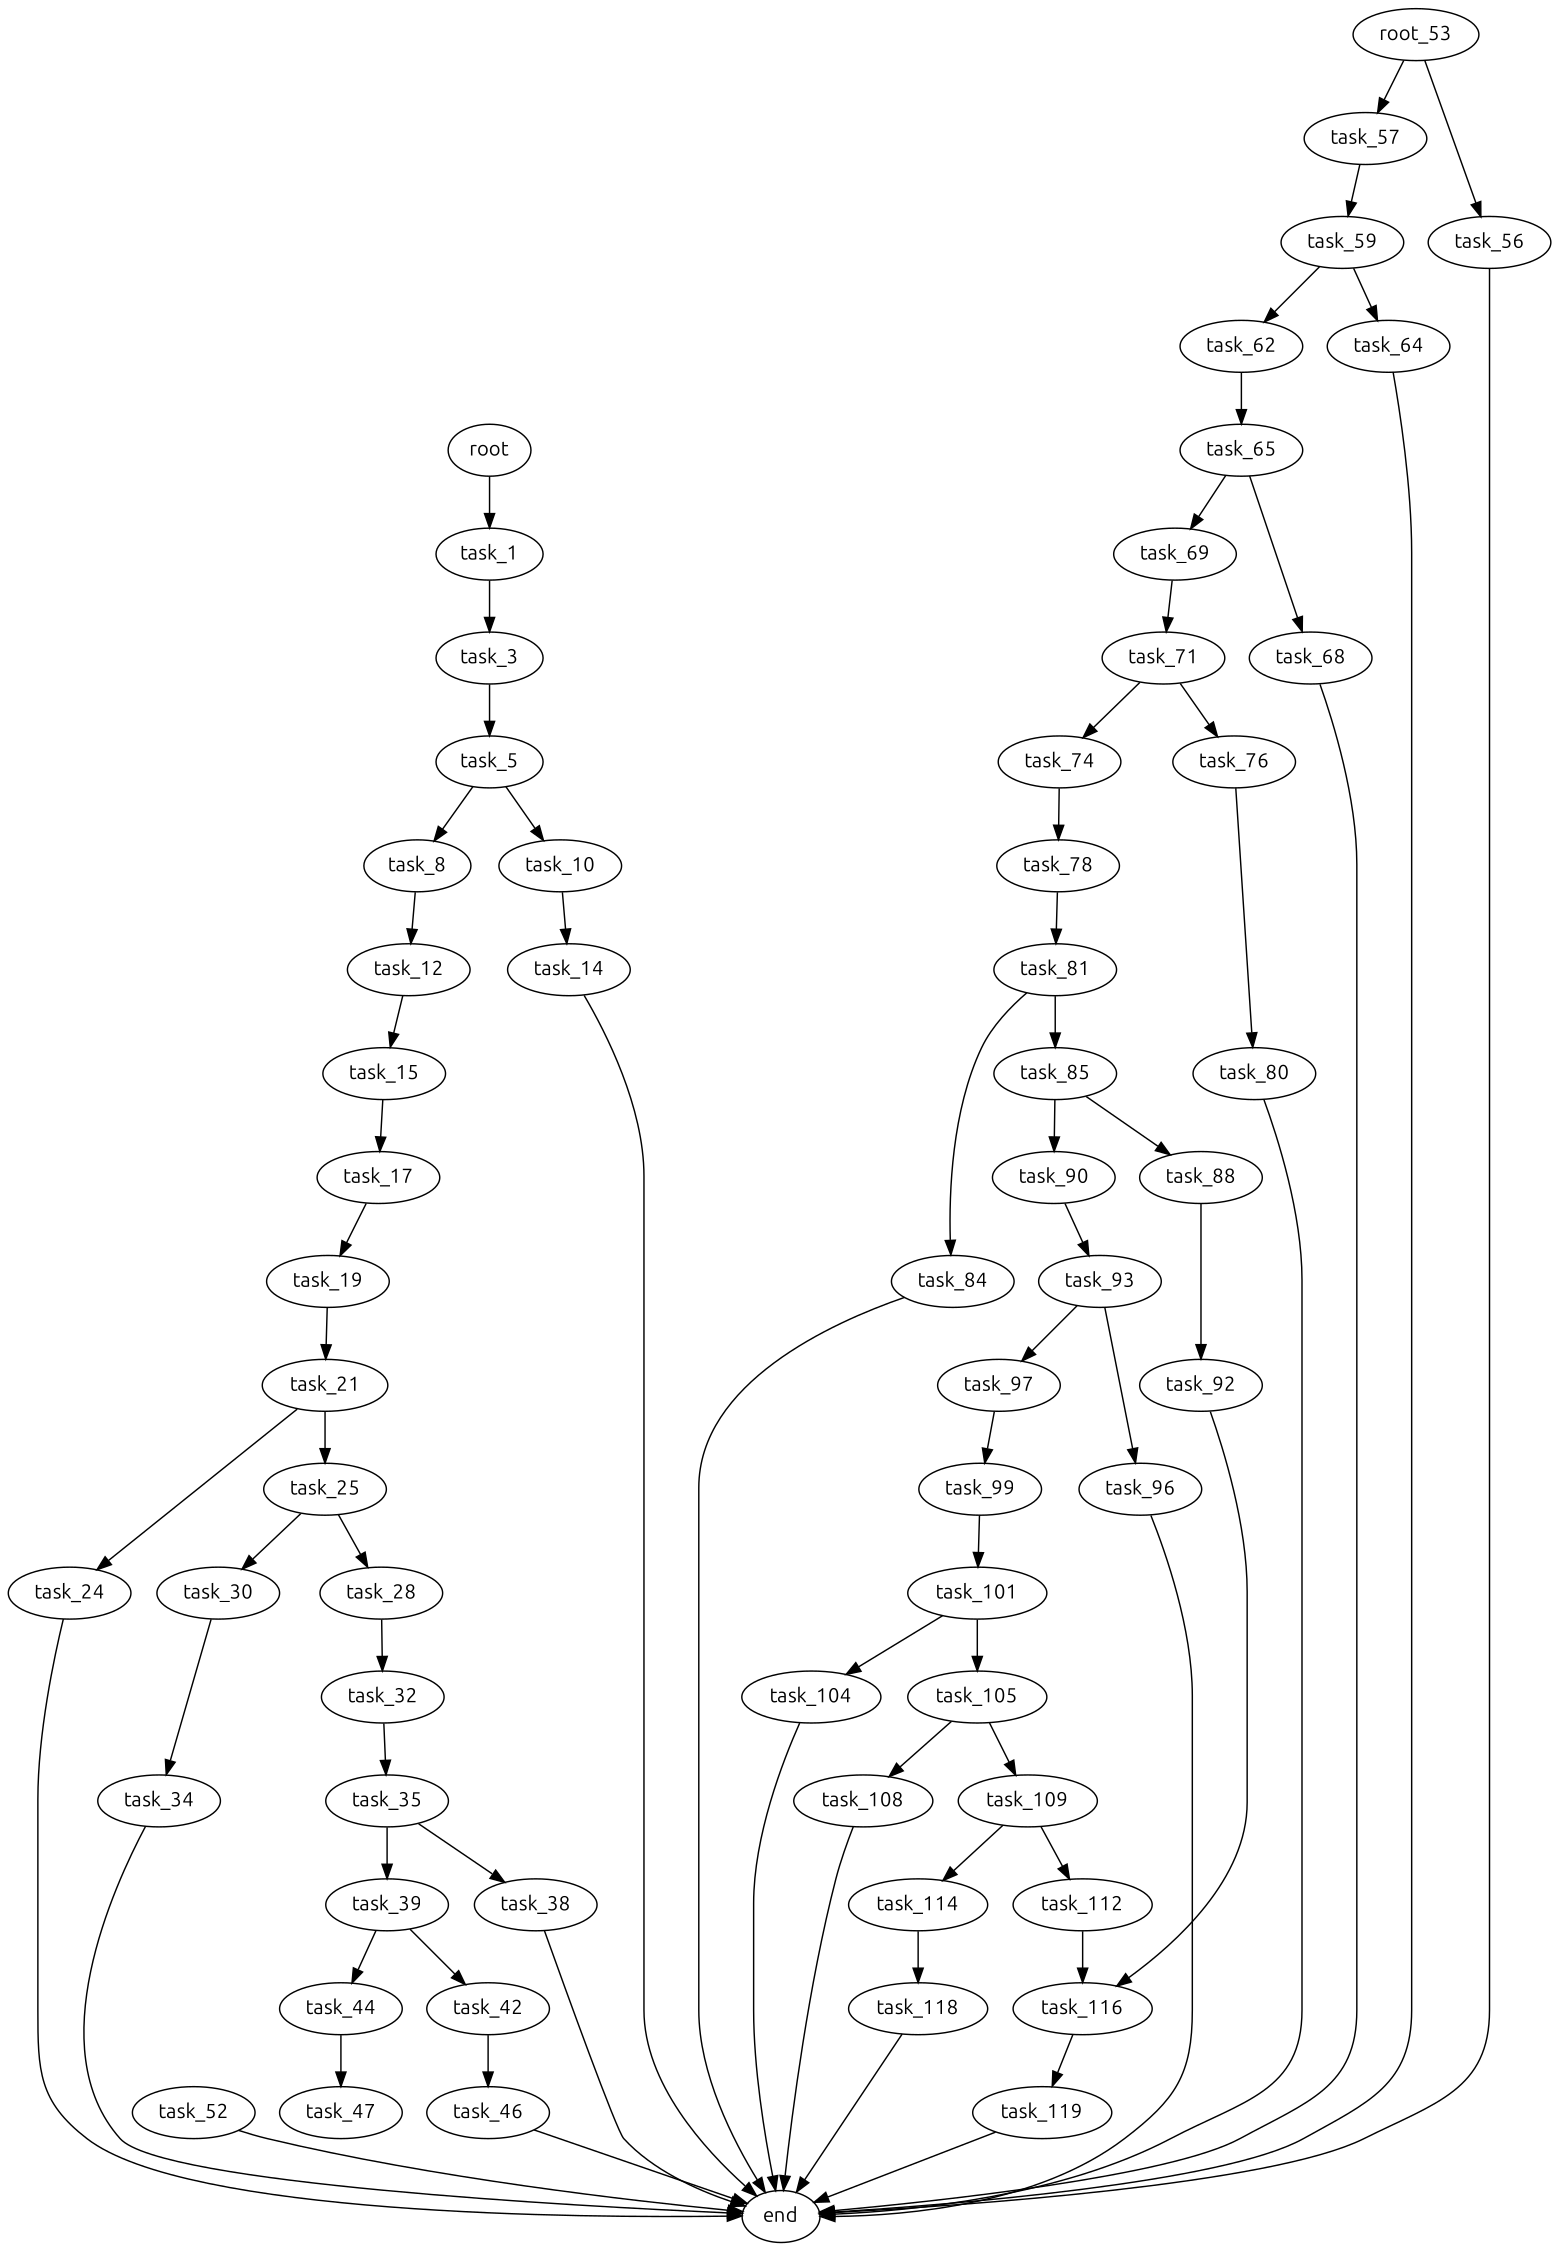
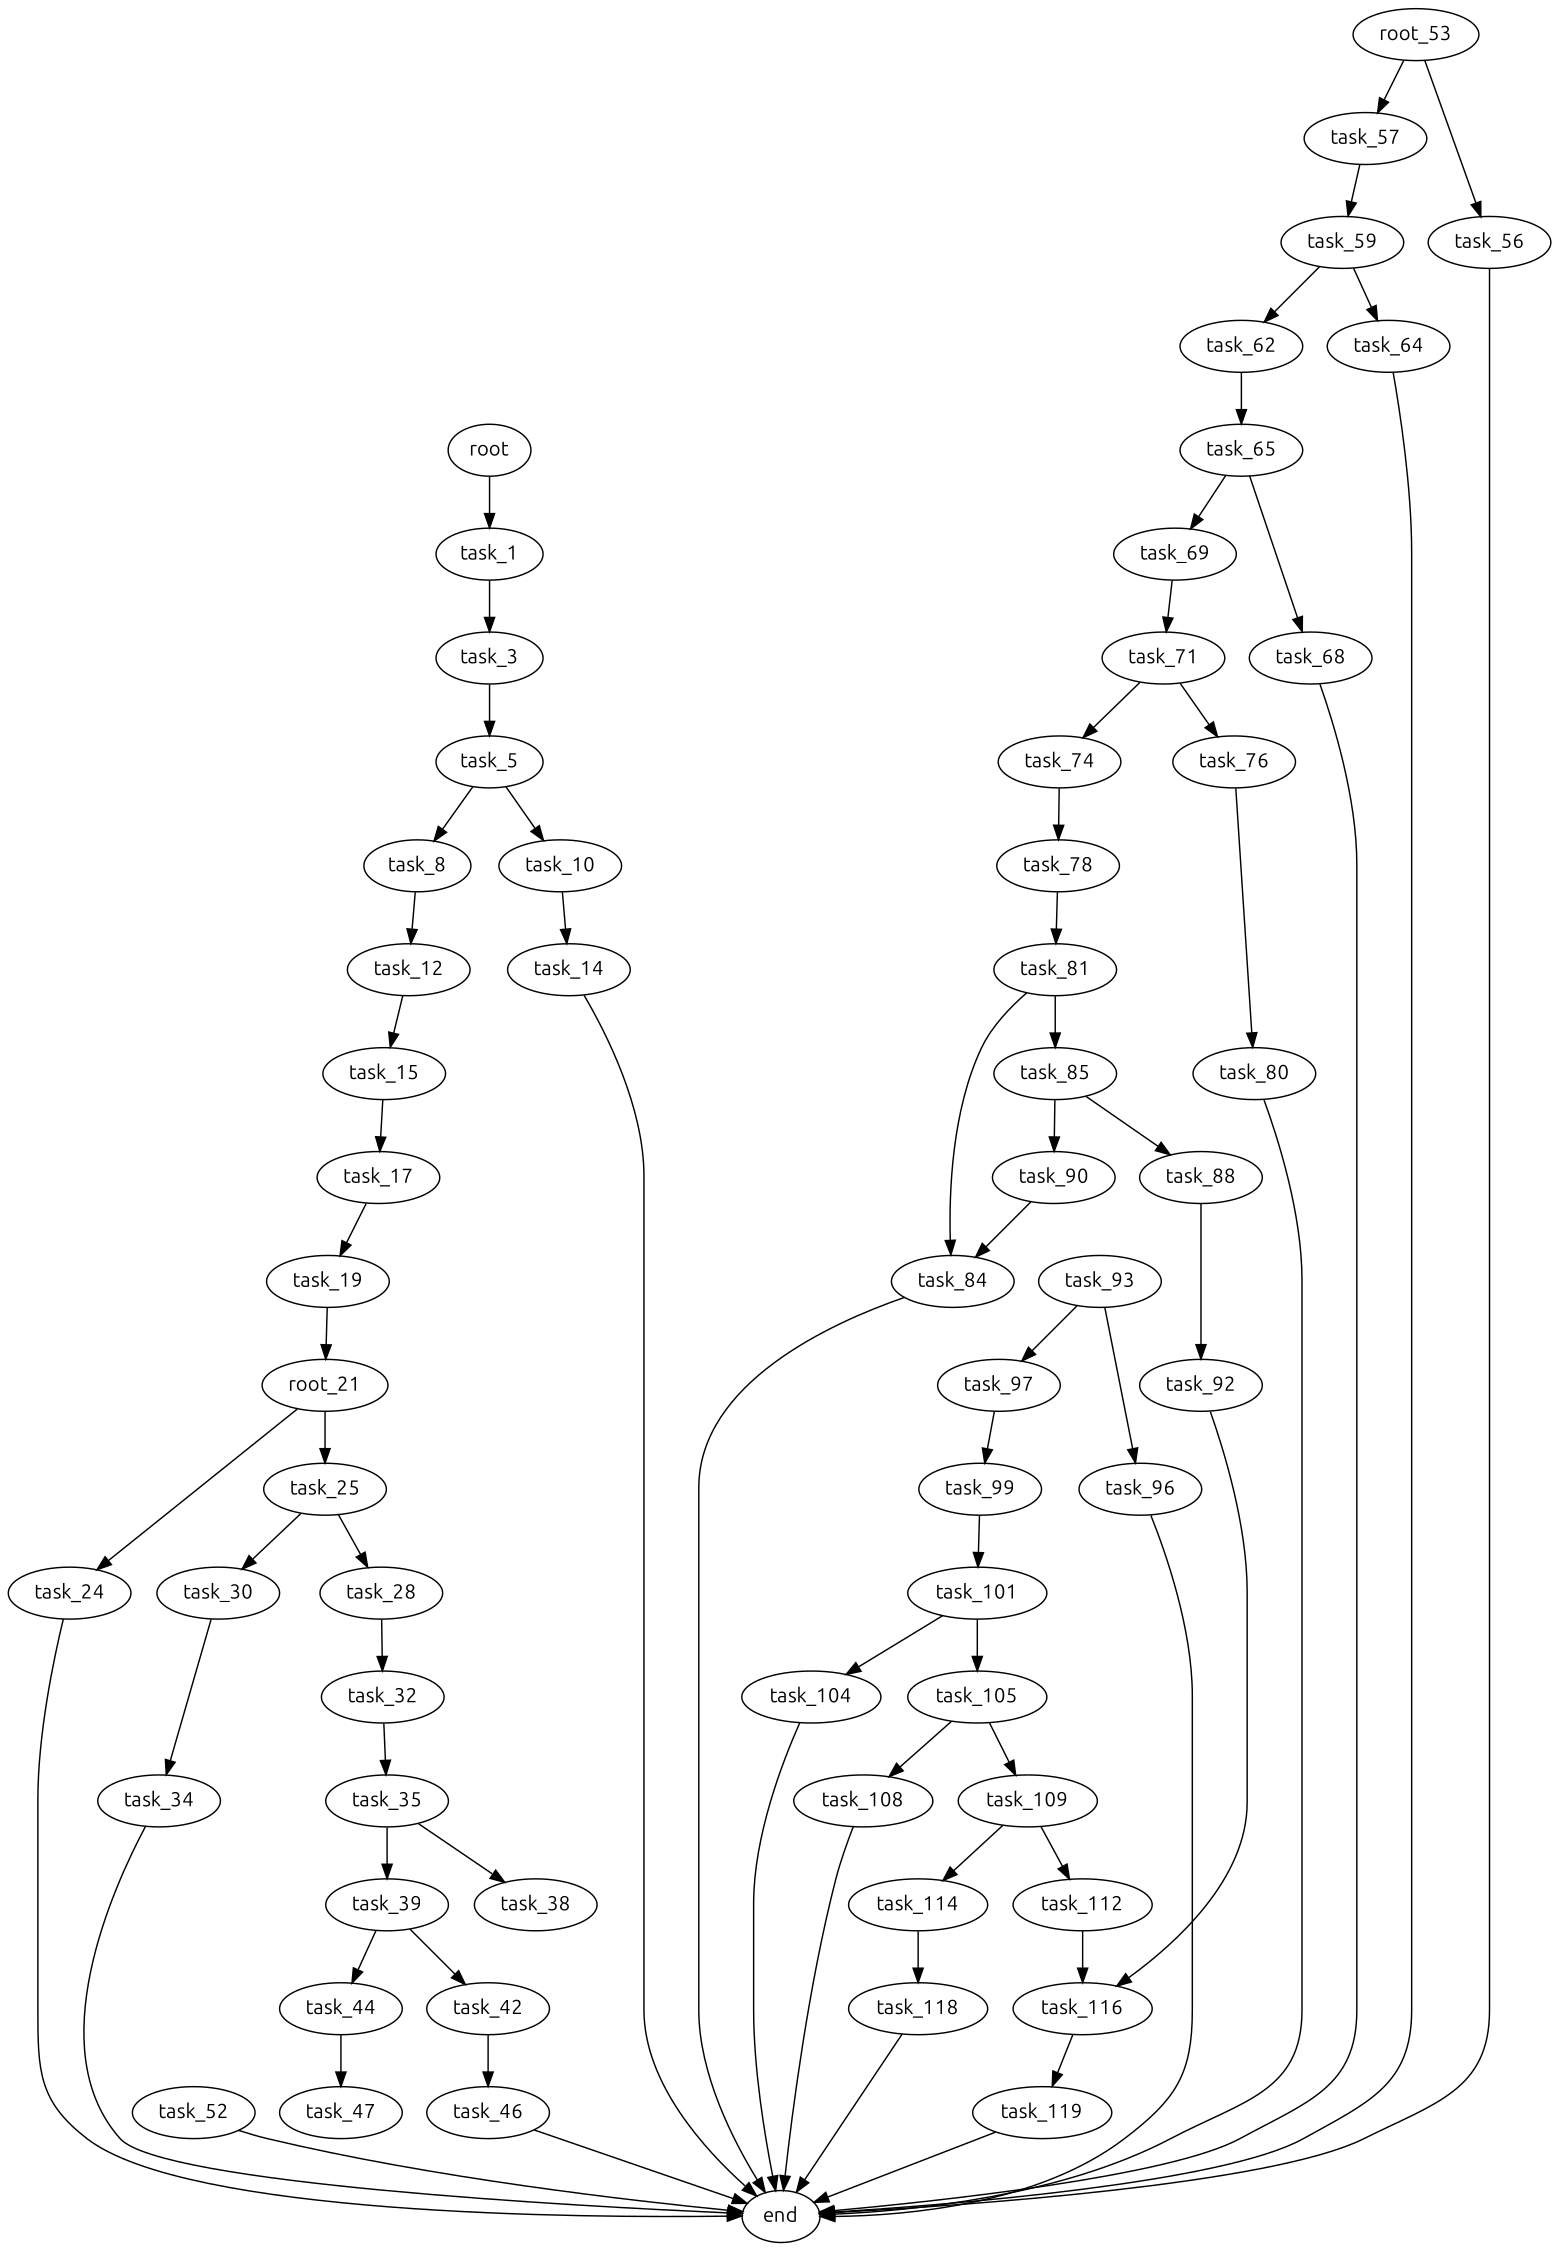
(1074, 1223) -> (1008, 1224)
(325, 1385) -> (325, 1385)
(605, 2094) -> none
